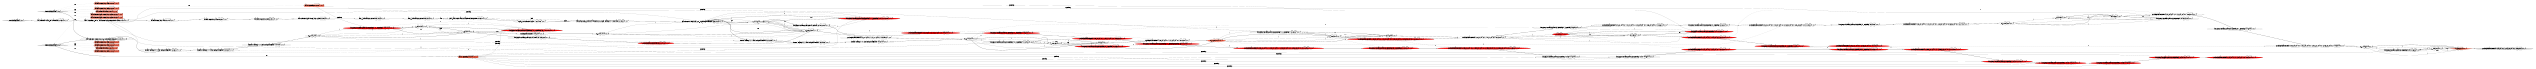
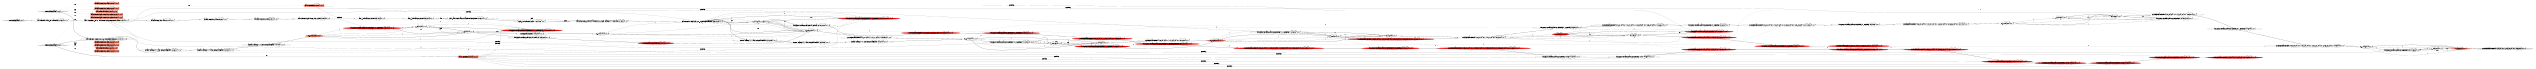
(314, 36) -> (314, 36)
(75, 43) -> (75, 43)
